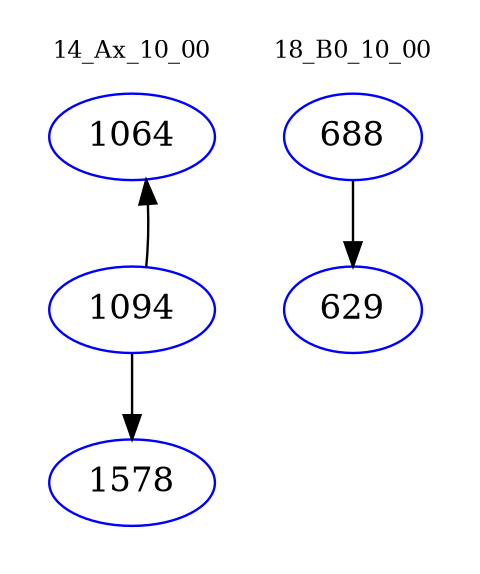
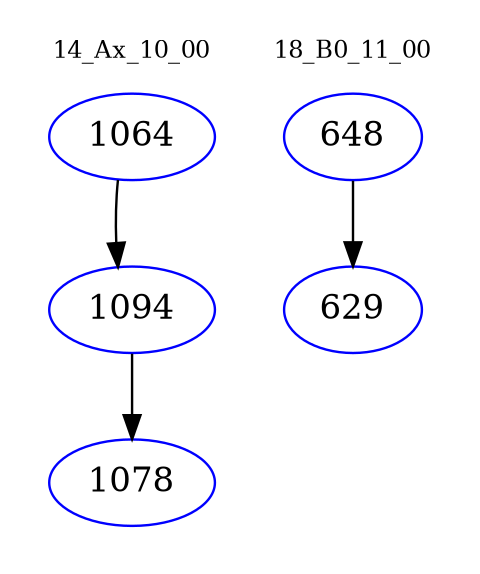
(353, 52) -> (353, 52)
(353, 137) -> (353, 137)
(148, 236) -> (116, 211)
(132, 483) -> (132, 483)
